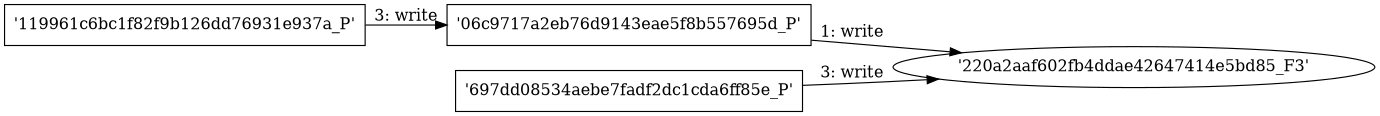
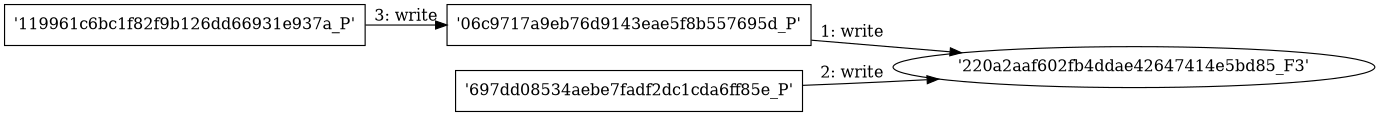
(185, 25) -> (185, 25)
(629, 25) -> (629, 25)
(852, 73) -> (852, 73)
